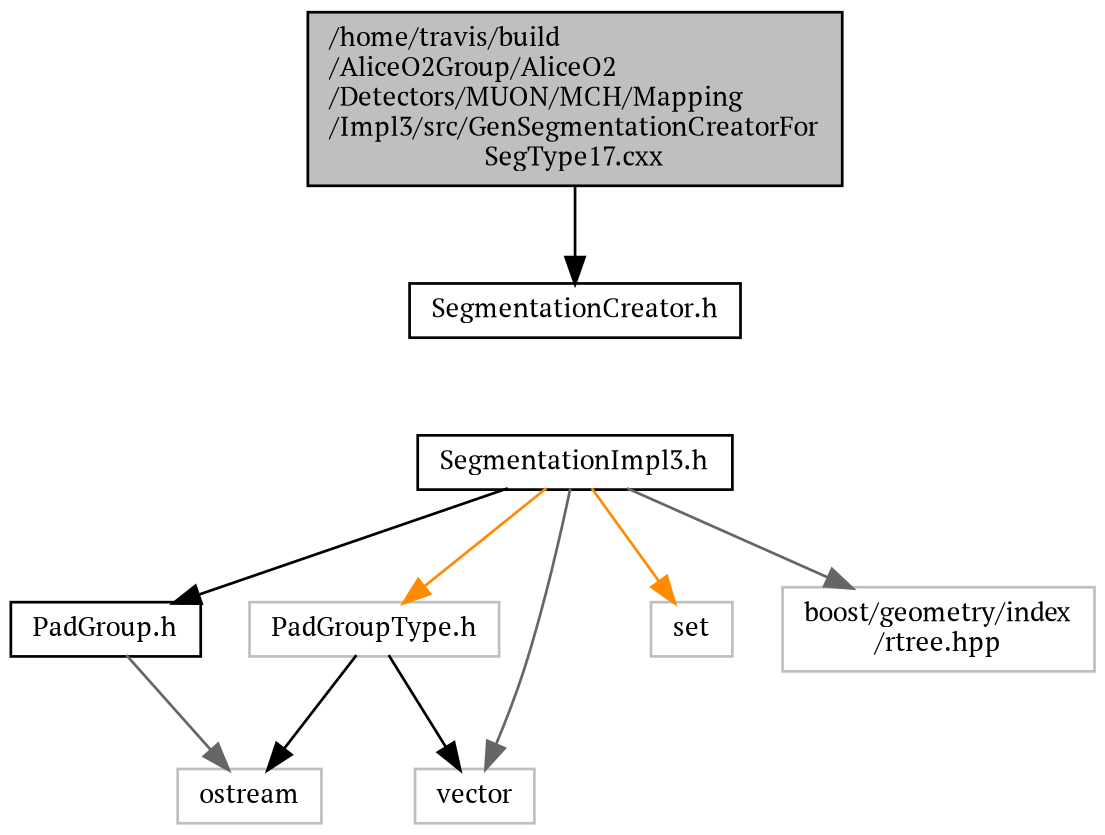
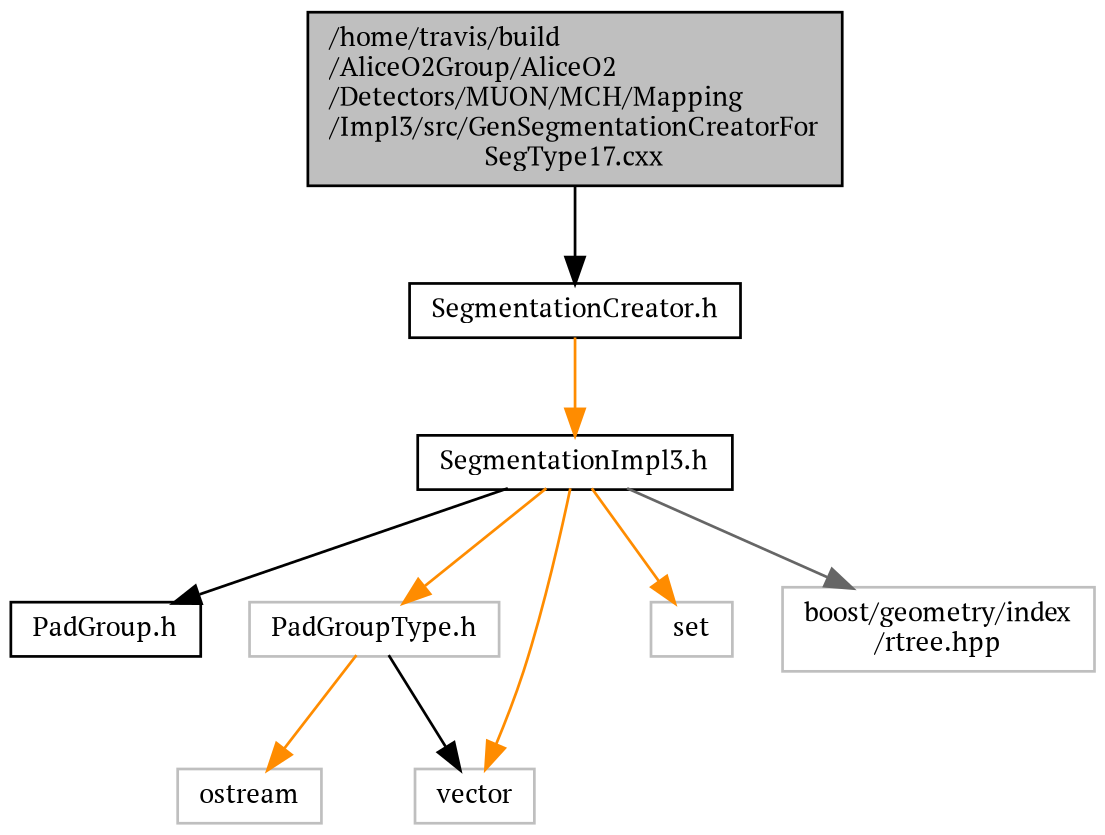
none -> (575, 373)
(539, 618) -> (539, 618)
(320, 702) -> (320, 702)
(169, 703) -> none
